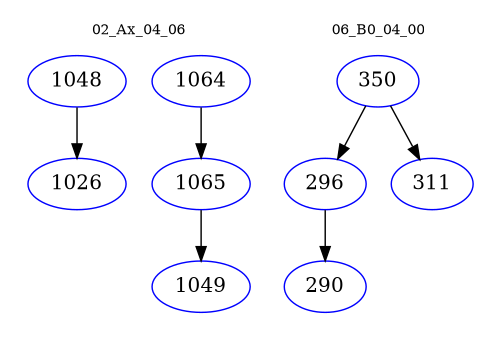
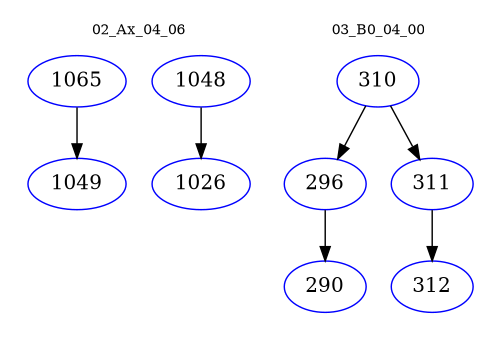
(379, 31) -> (379, 31)
(201, 81) -> none
(378, 81) -> (378, 81)
none -> (432, 287)
